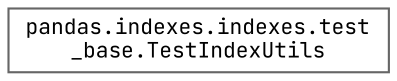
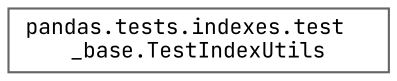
(199, 40) -> (199, 40)
